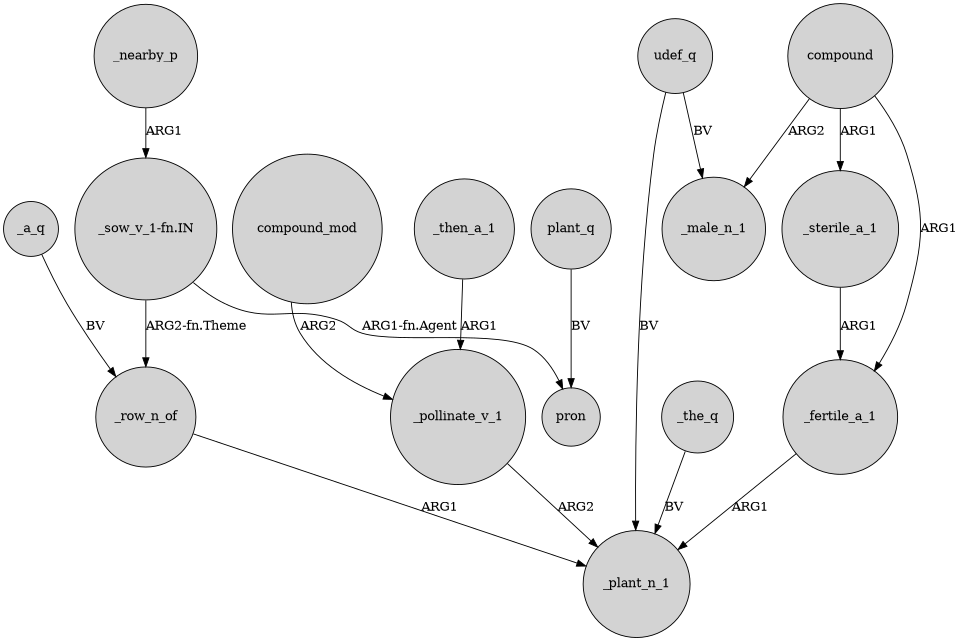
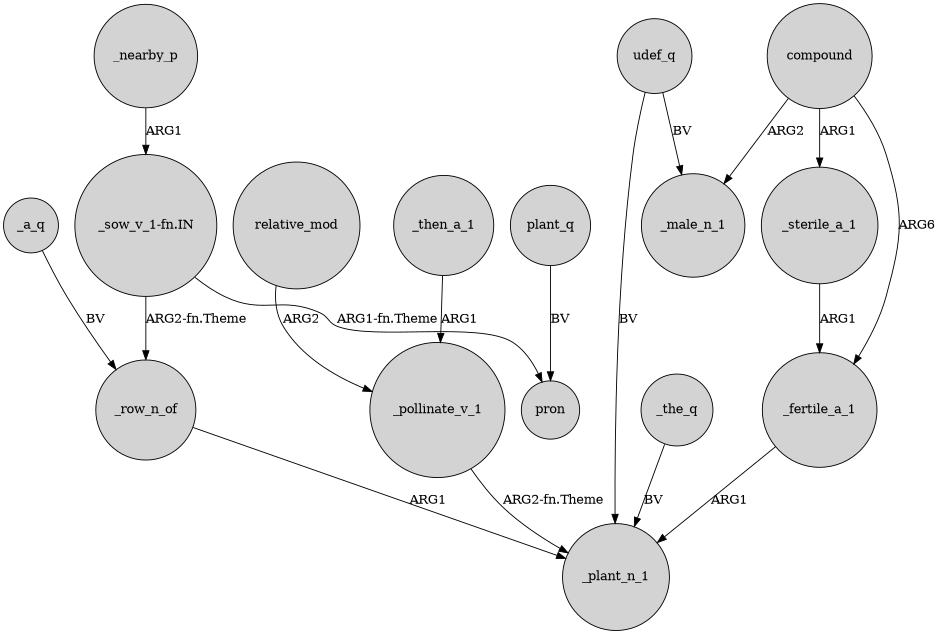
(307, 229) -> (297, 225)
(938, 229) -> (917, 225)
(410, 326) -> (387, 319)
(576, 508) -> (553, 501)
